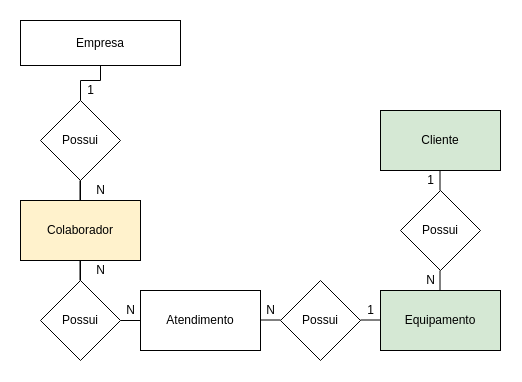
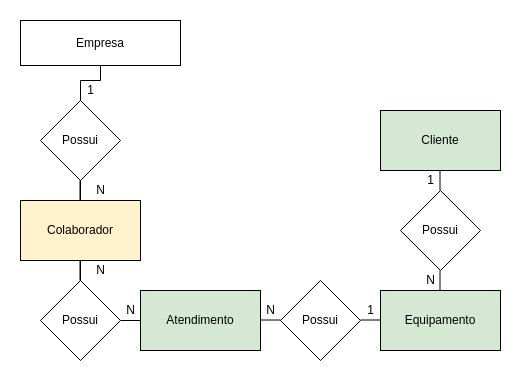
(201, 321) -> (201, 321)
